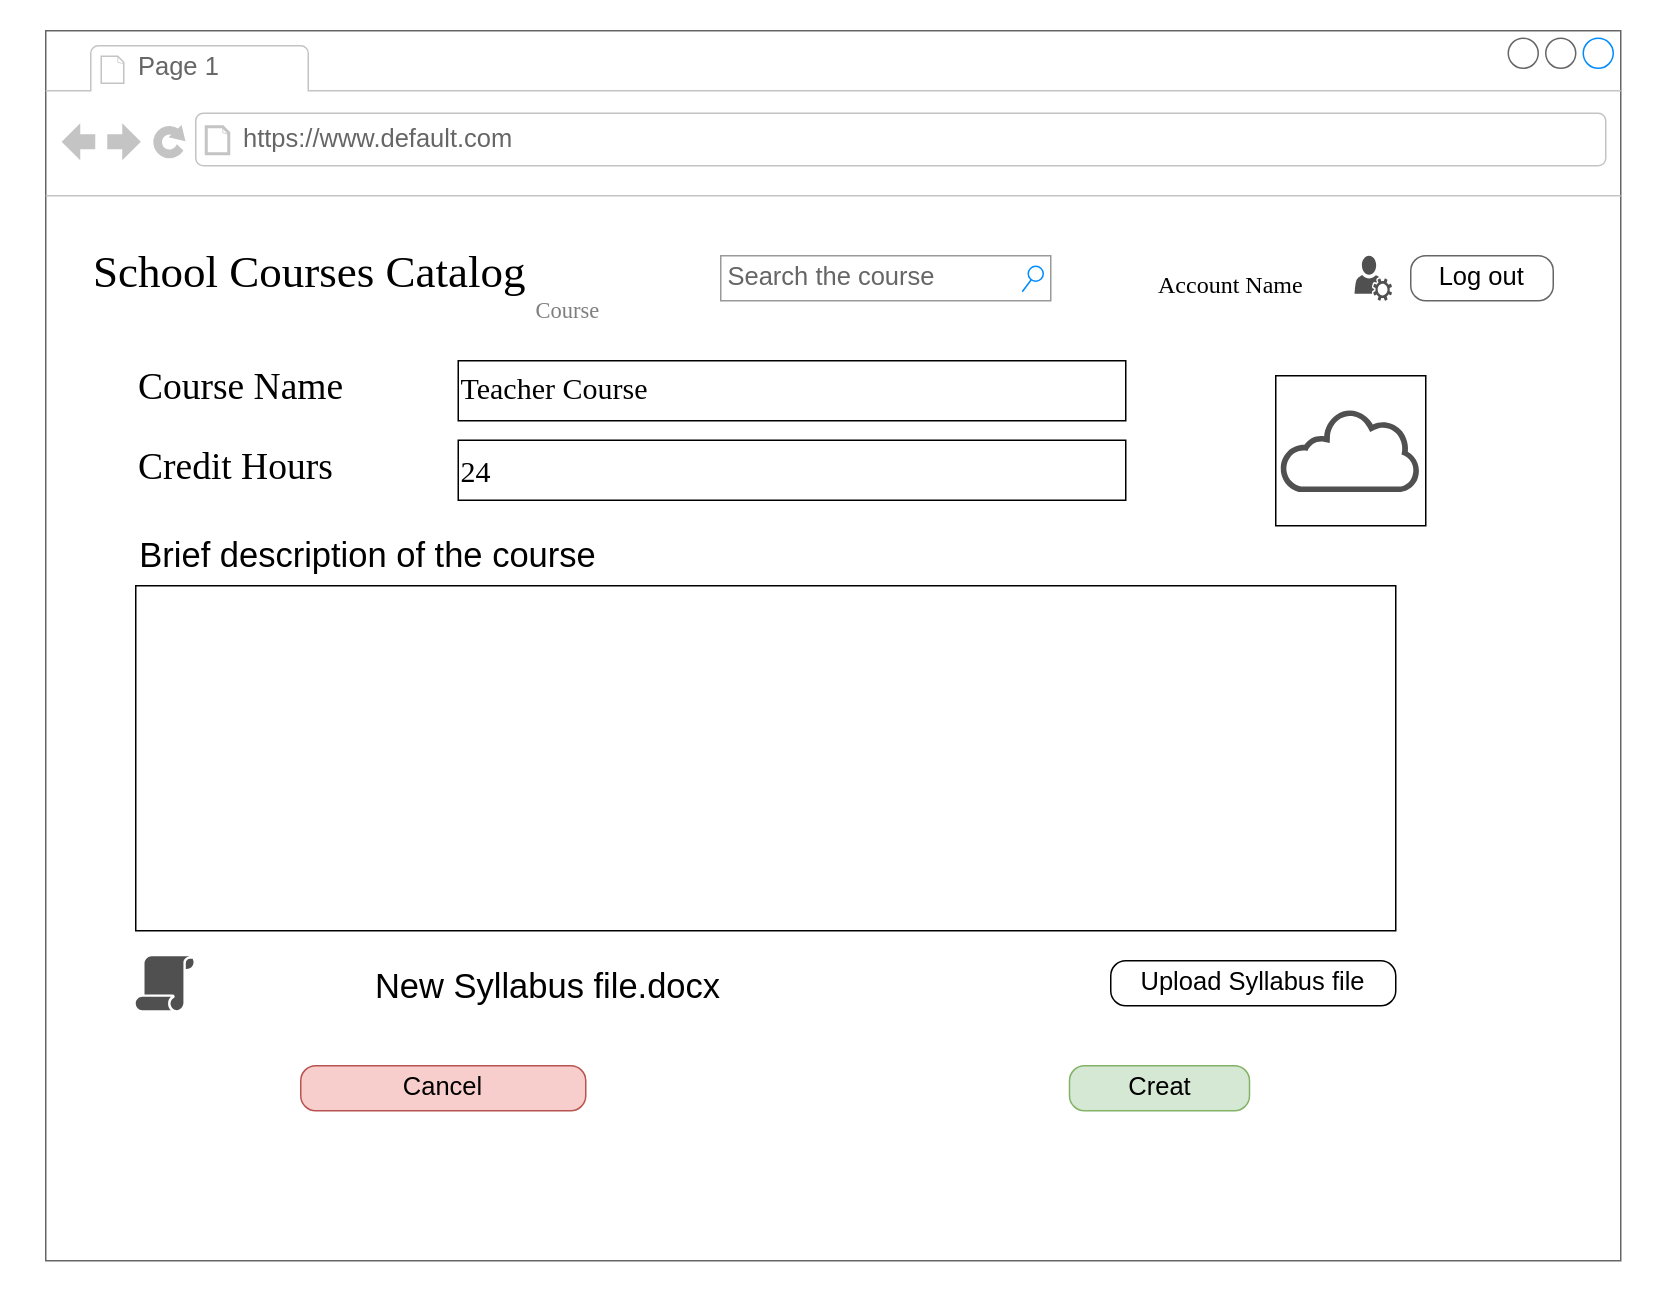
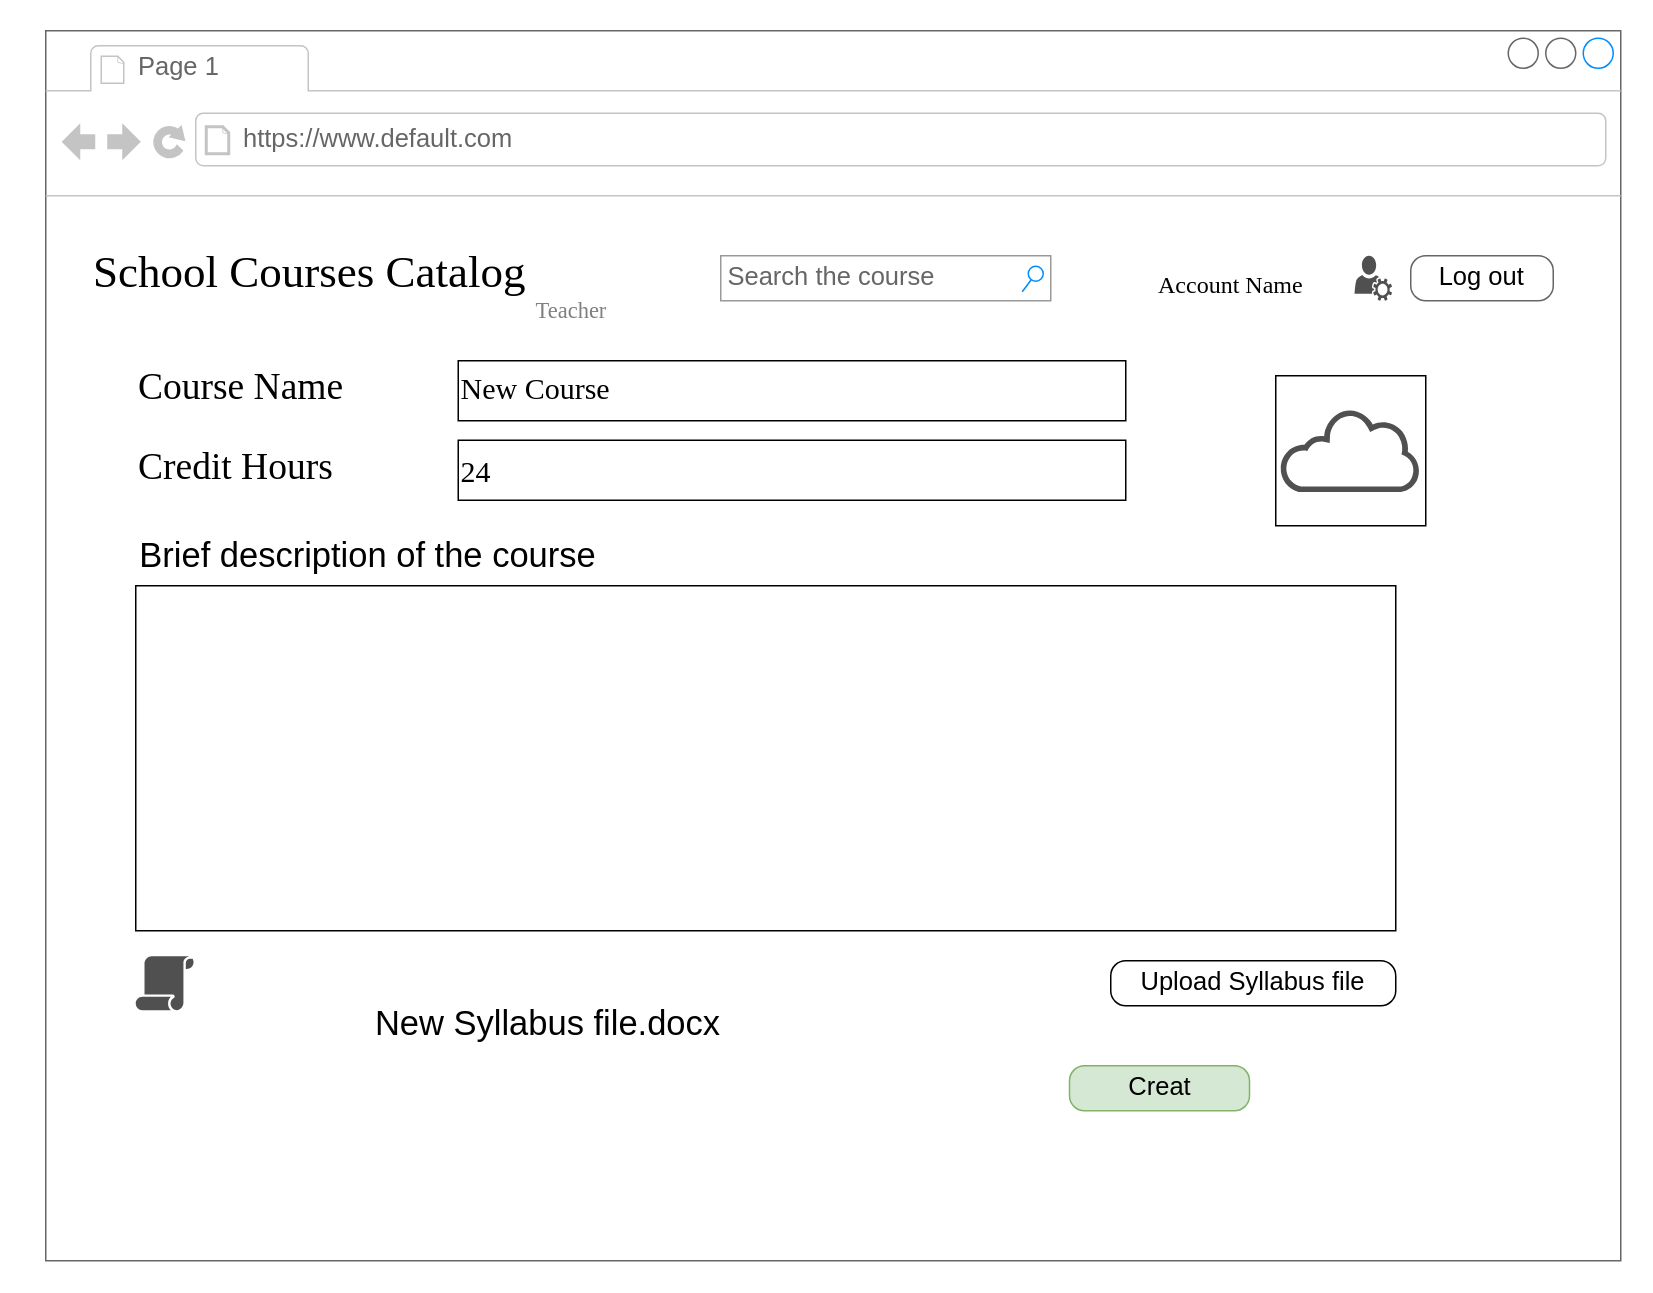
(574, 311) -> (580, 311)
(547, 379) -> (521, 379)
(548, 986) -> (548, 1024)
(443, 1088) -> none
